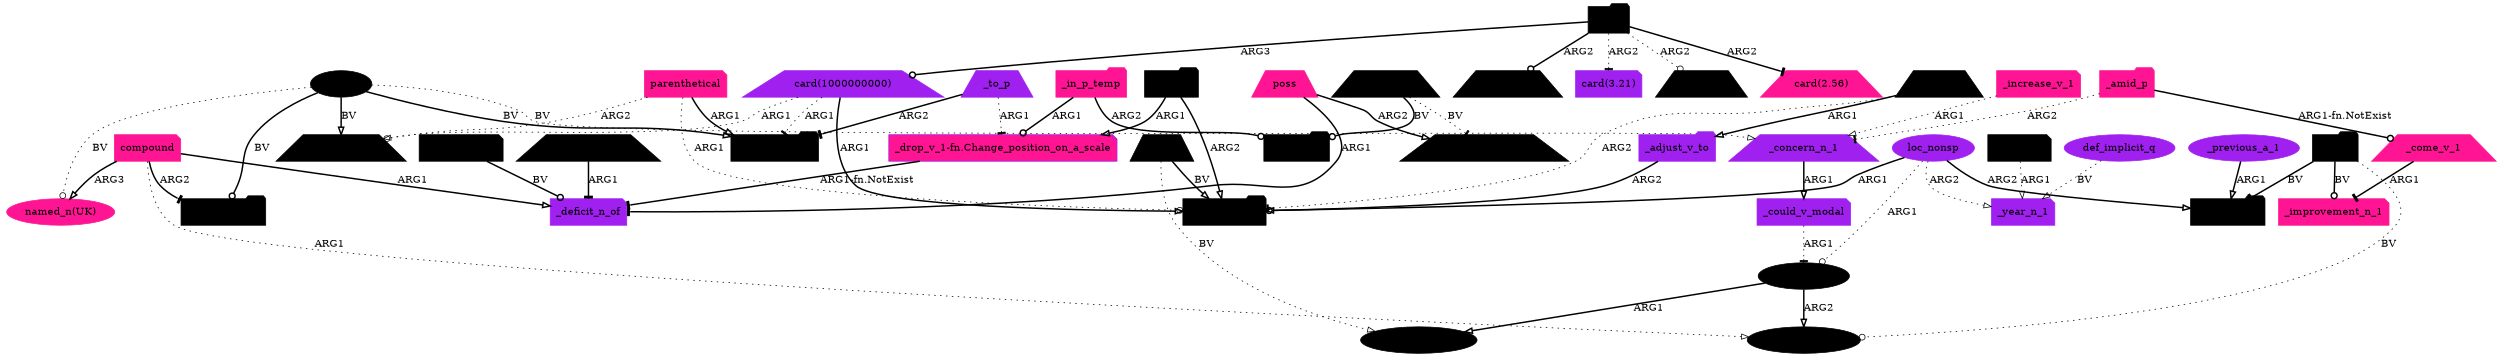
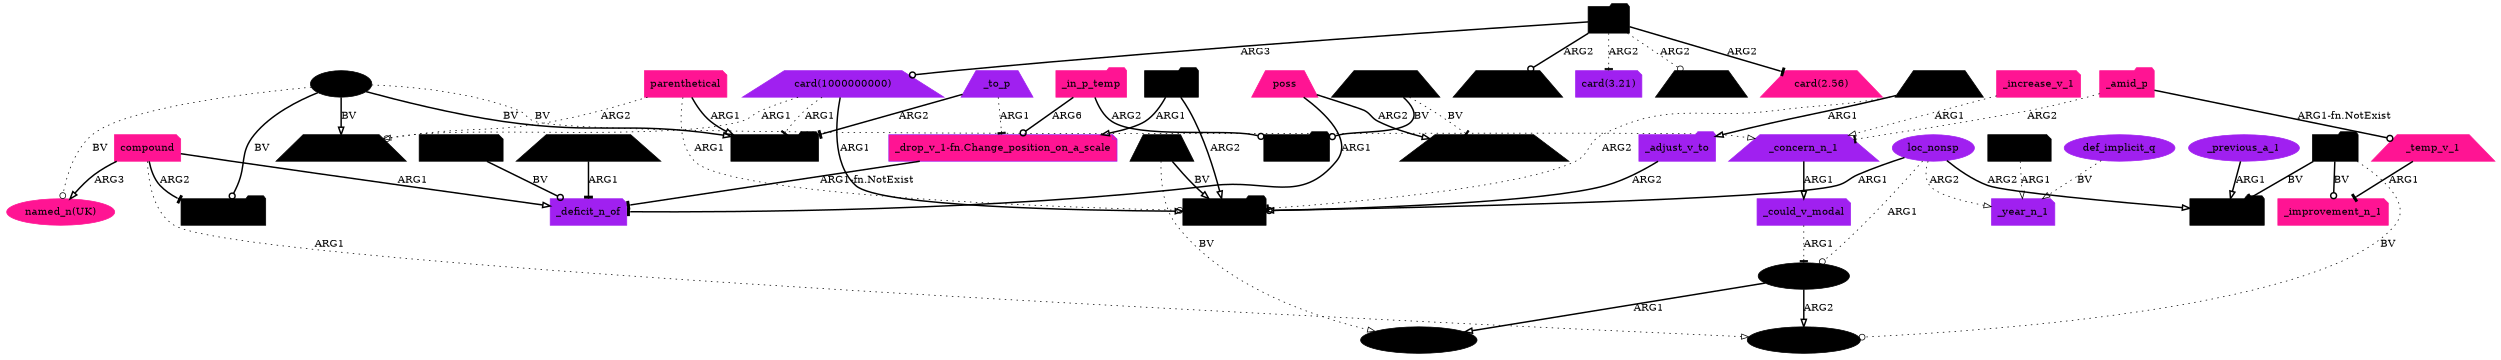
(1067, 116) -> (1067, 116)
(2434, 148) -> (2433, 148)
